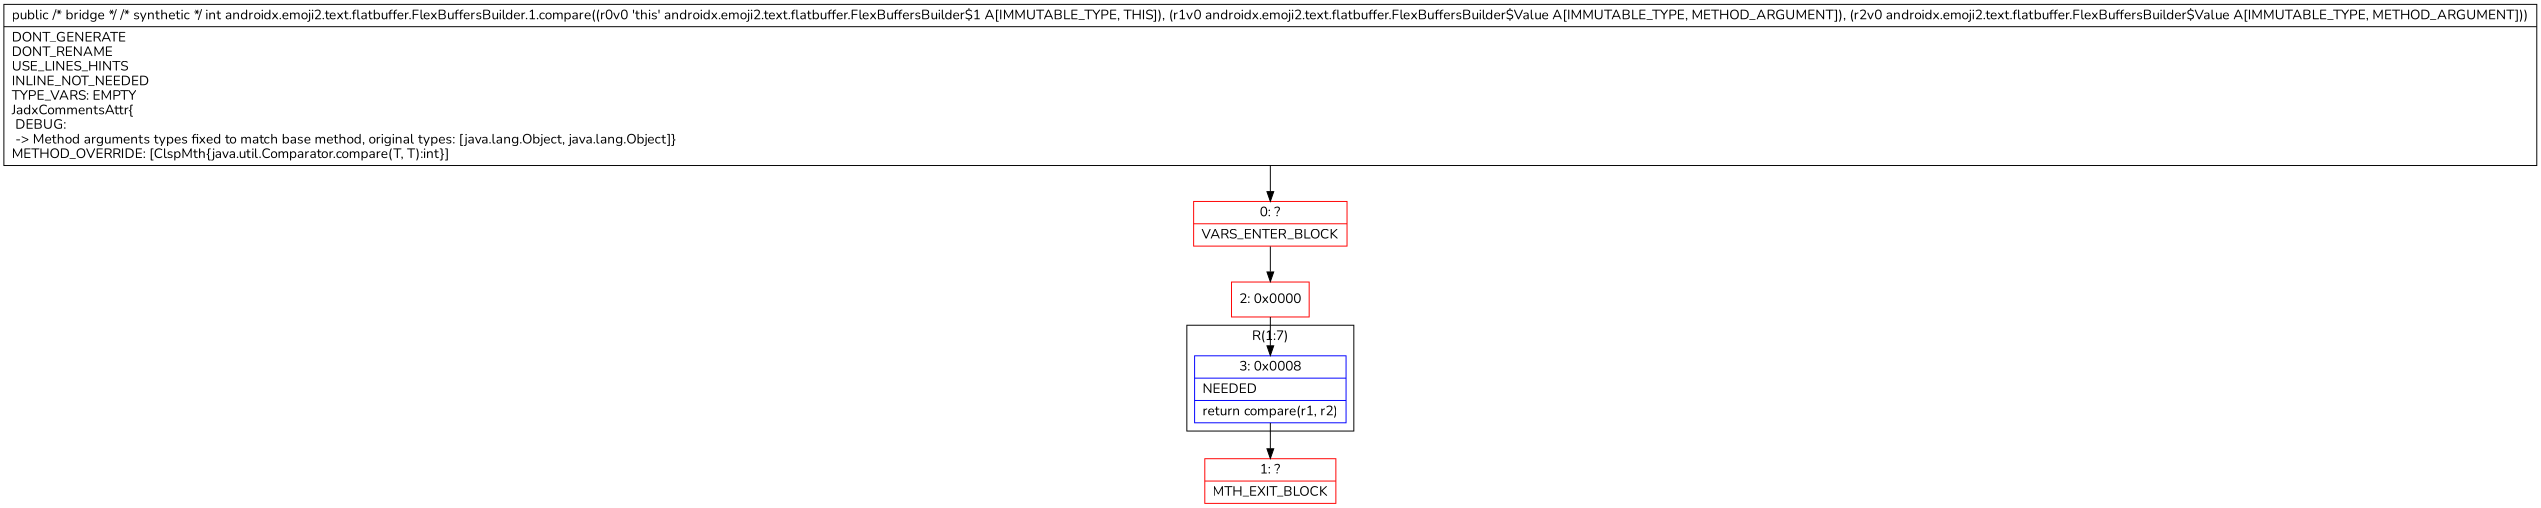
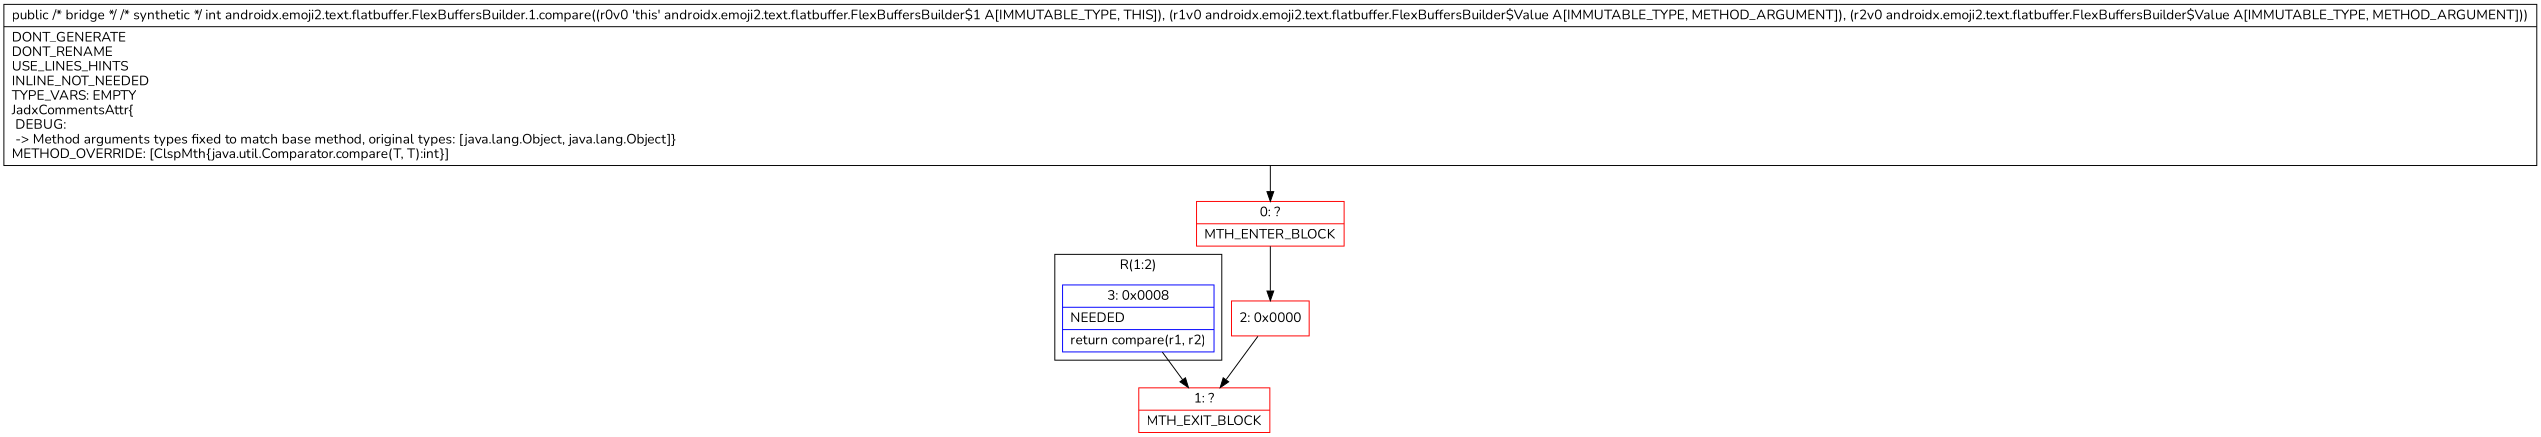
(1270, 234) -> (1270, 234)
(1270, 331) -> (1242, 358)
(1270, 336) -> (1138, 266)
